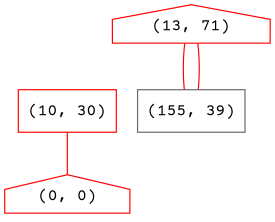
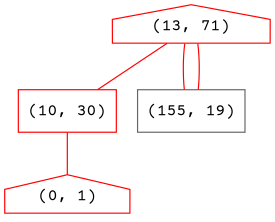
none -> (132, 66)
(191, 111) -> (191, 111)
(67, 196) -> (67, 196)
